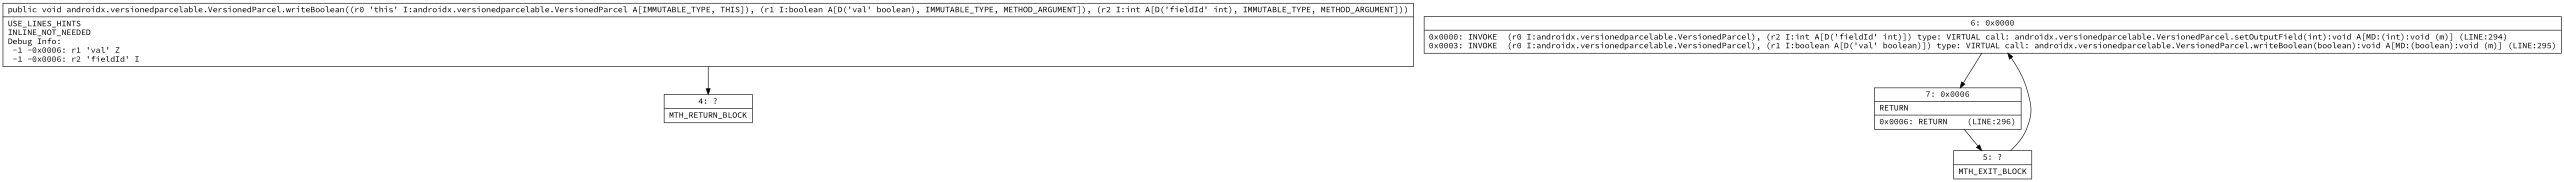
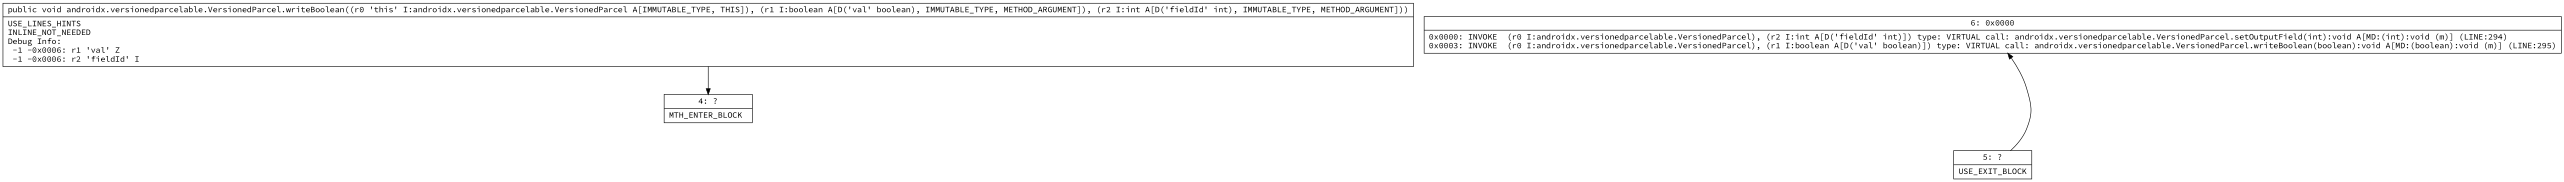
(1948, 109) -> none
(708, 115) -> (706, 115)
(1993, 172) -> (1993, 172)
